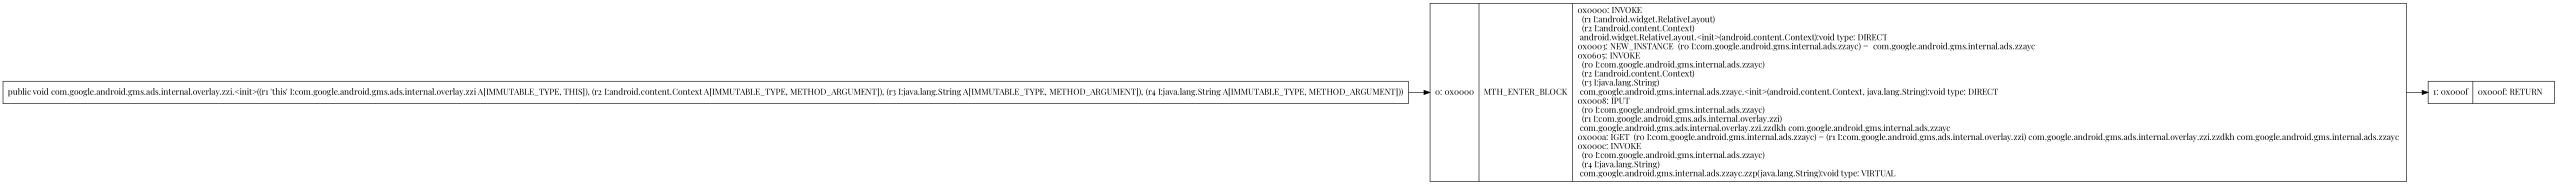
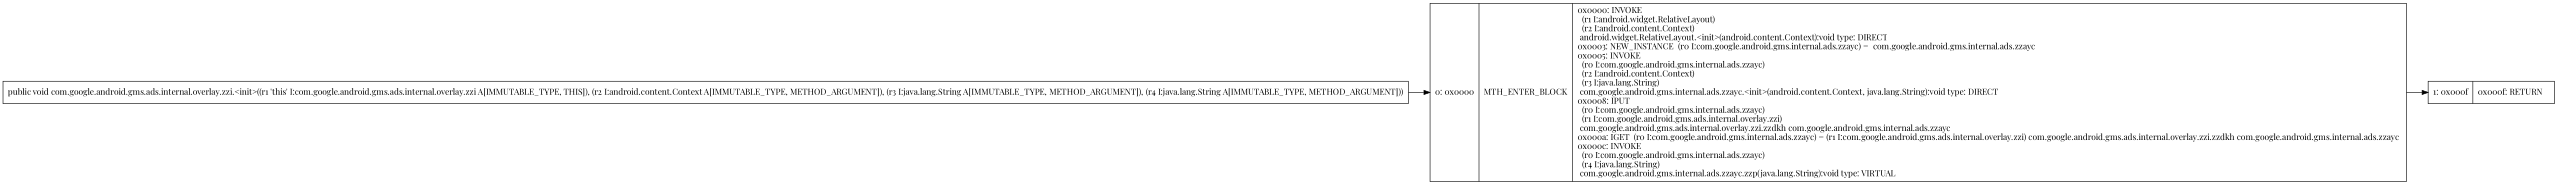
(1611, 56) -> (1611, 56)
